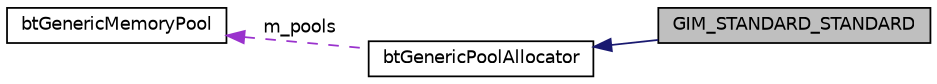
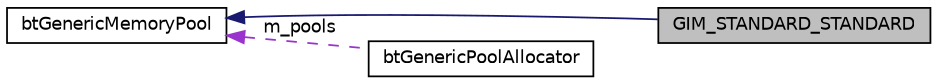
(635, 42) -> (451, 15)
